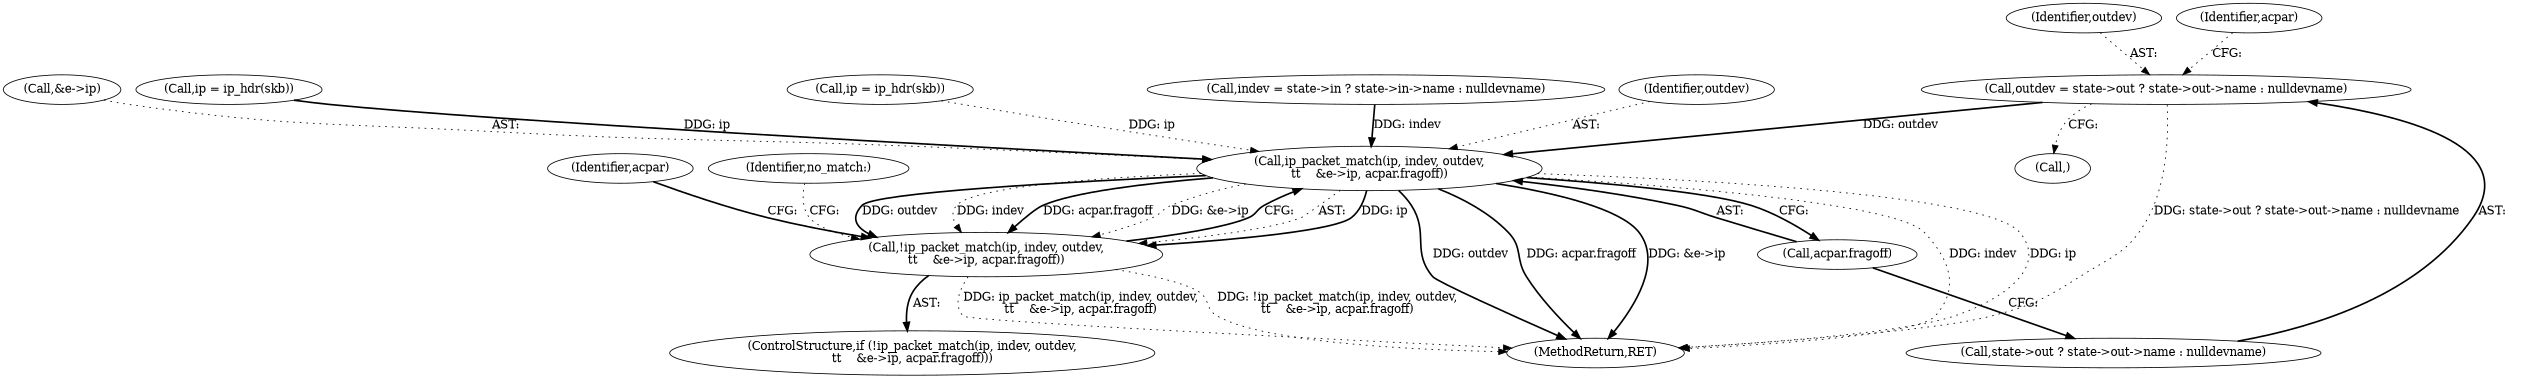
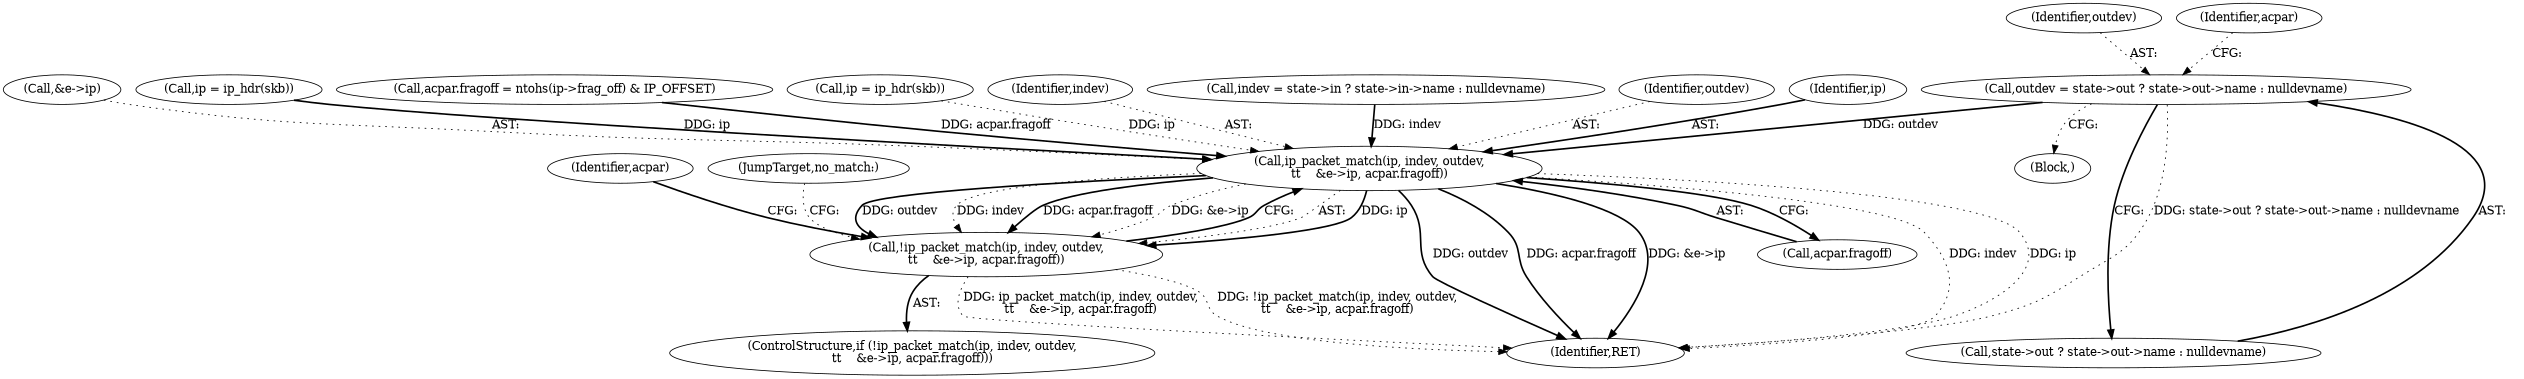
none -> (555, 90)
none -> (1060, 90)
none -> (1848, 90)
(809, 168) -> (809, 168)
(2053, 168) -> (2053, 168)
(1970, 302) -> (2113, 213)
(1596, 353) -> (1596, 353)
